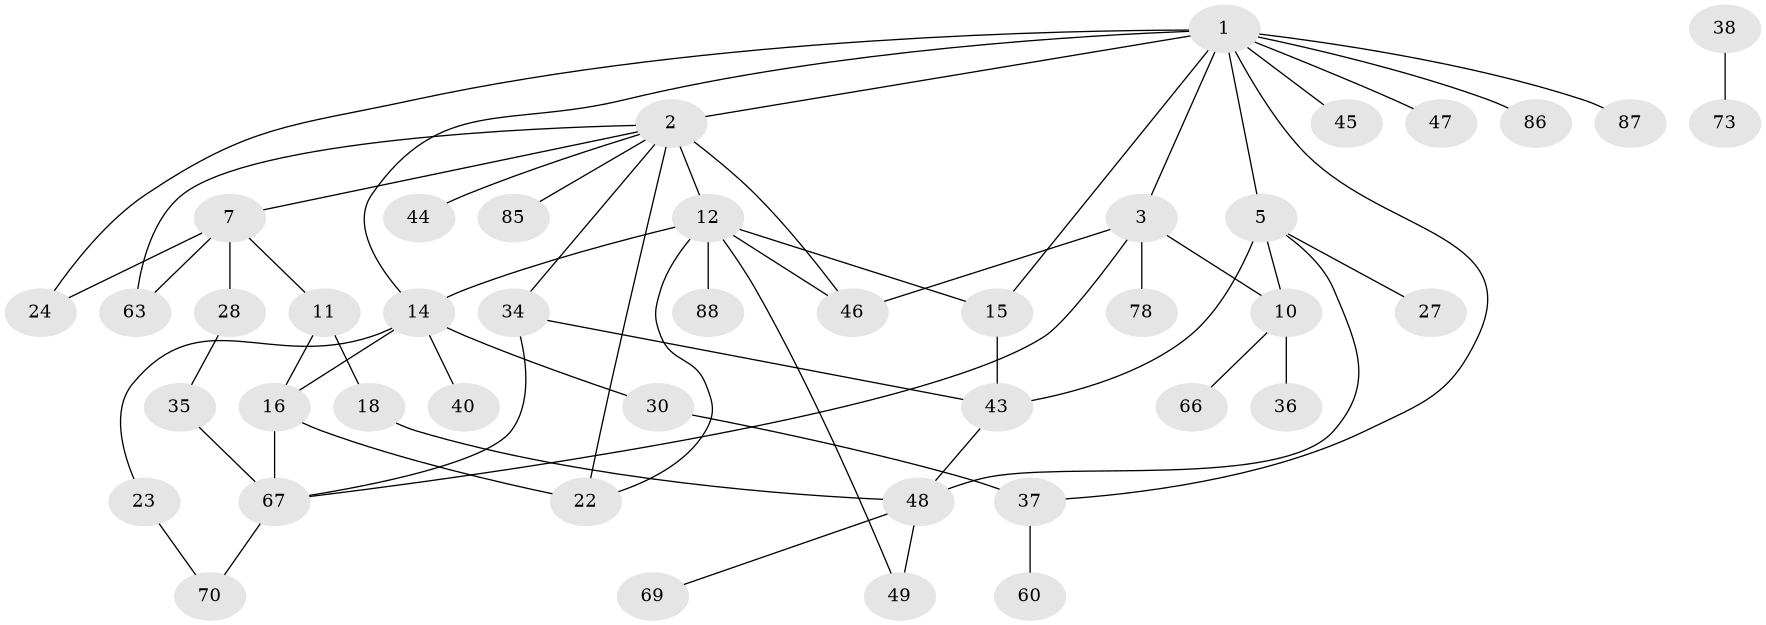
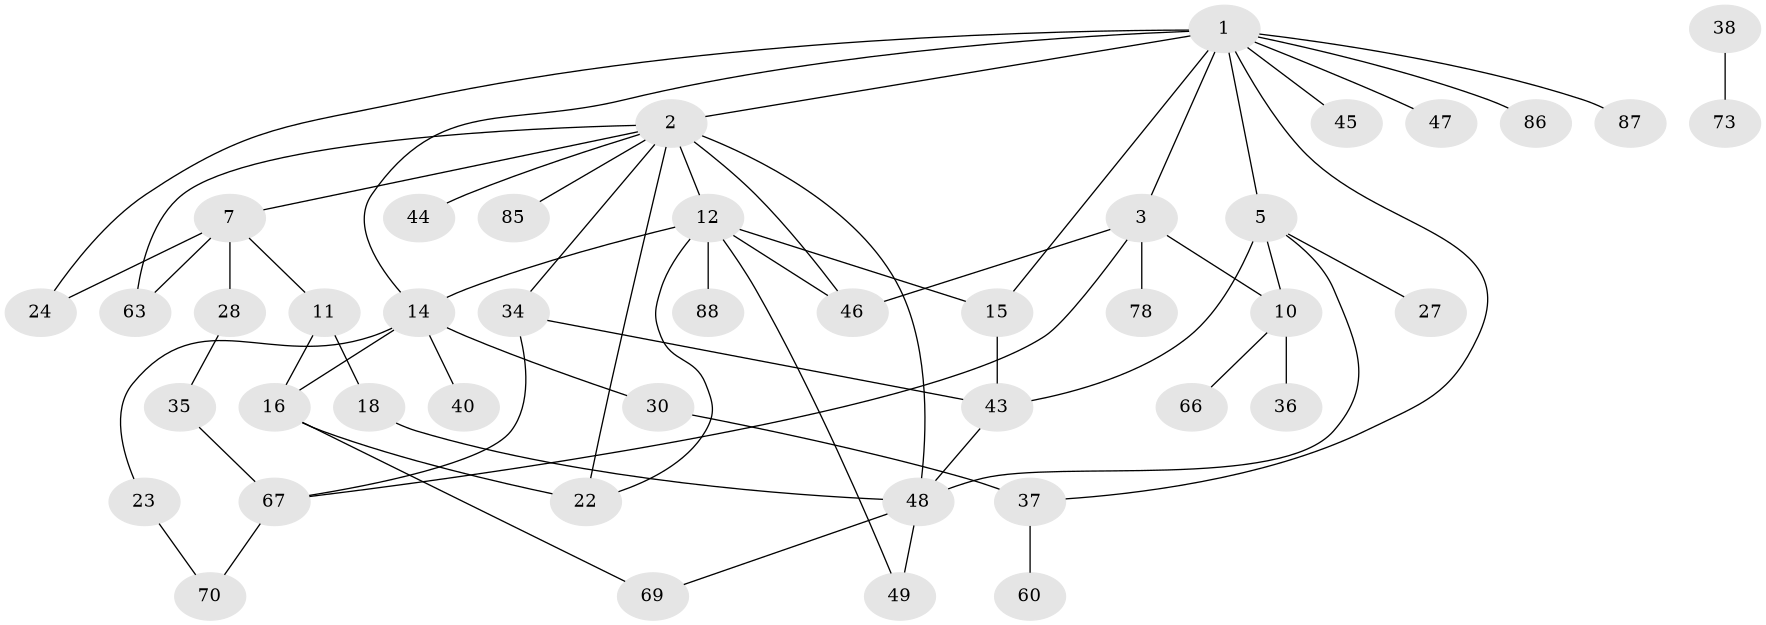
none -> (884, 262)
(275, 455) -> (464, 502)
